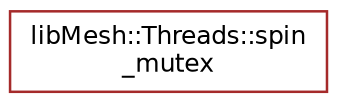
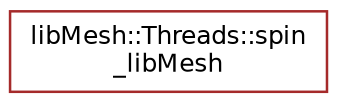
(169, 52) -> (169, 52)
